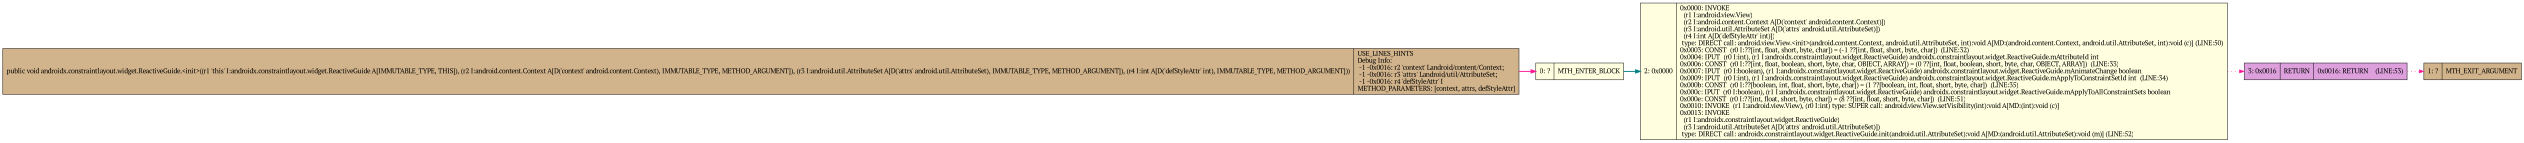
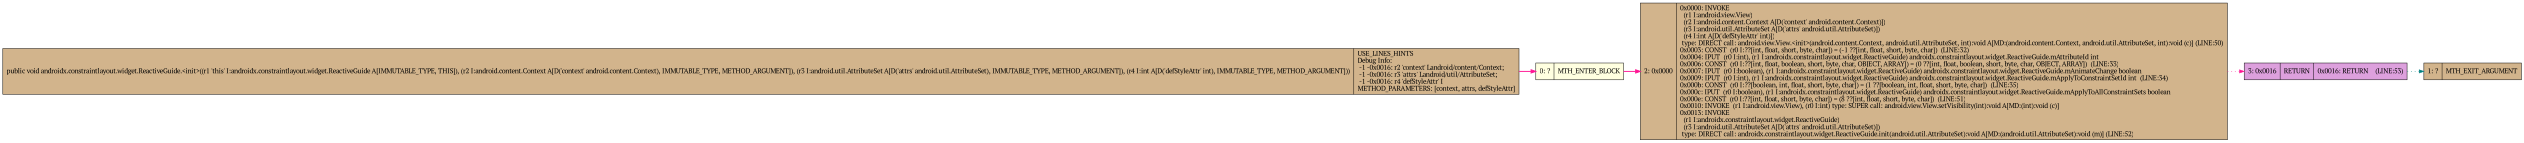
(1630, 71) -> (1630, 71)
(1934, 71) -> (1934, 71)
(2413, 71) -> (2413, 71)
